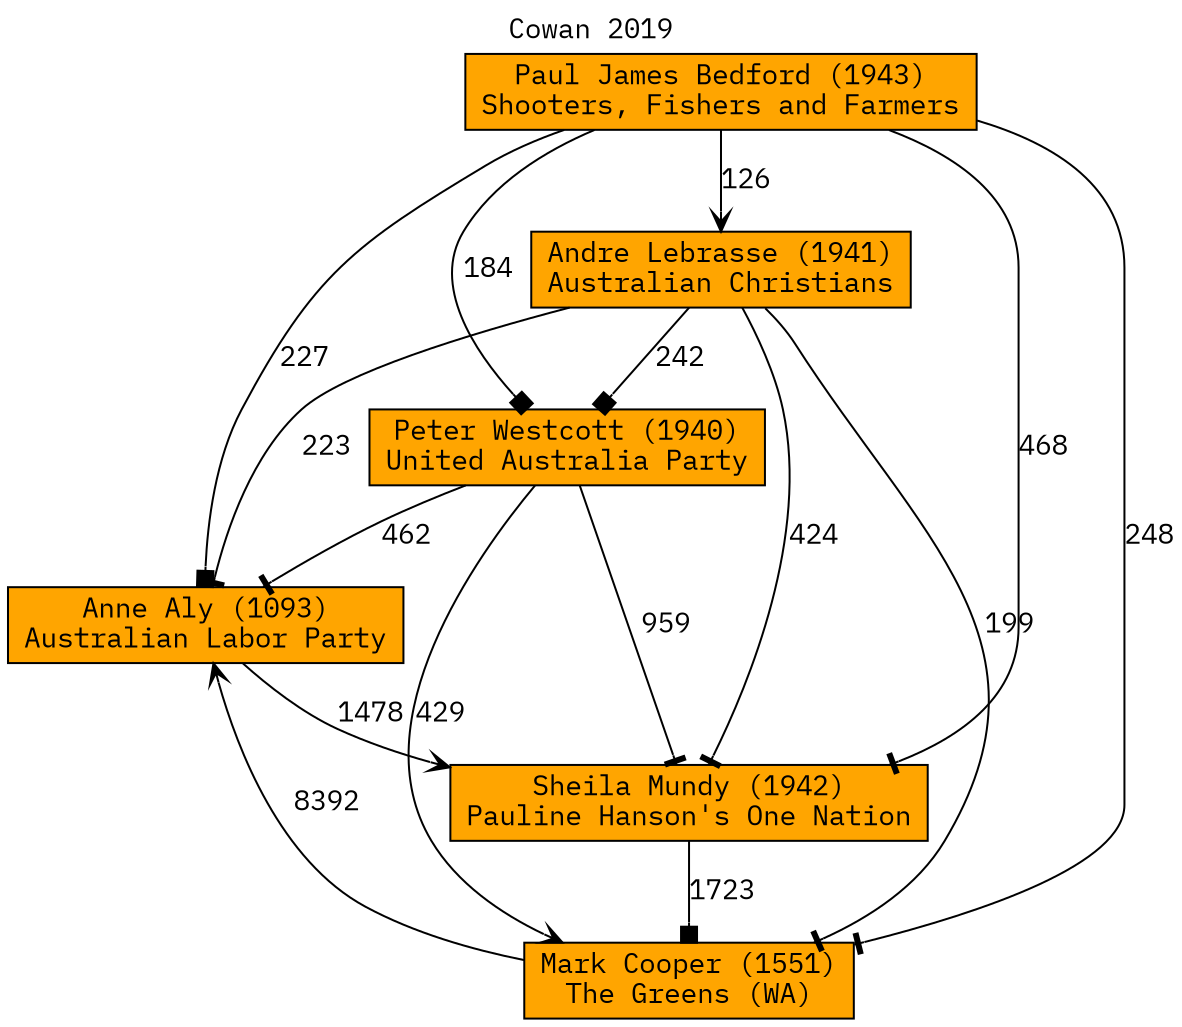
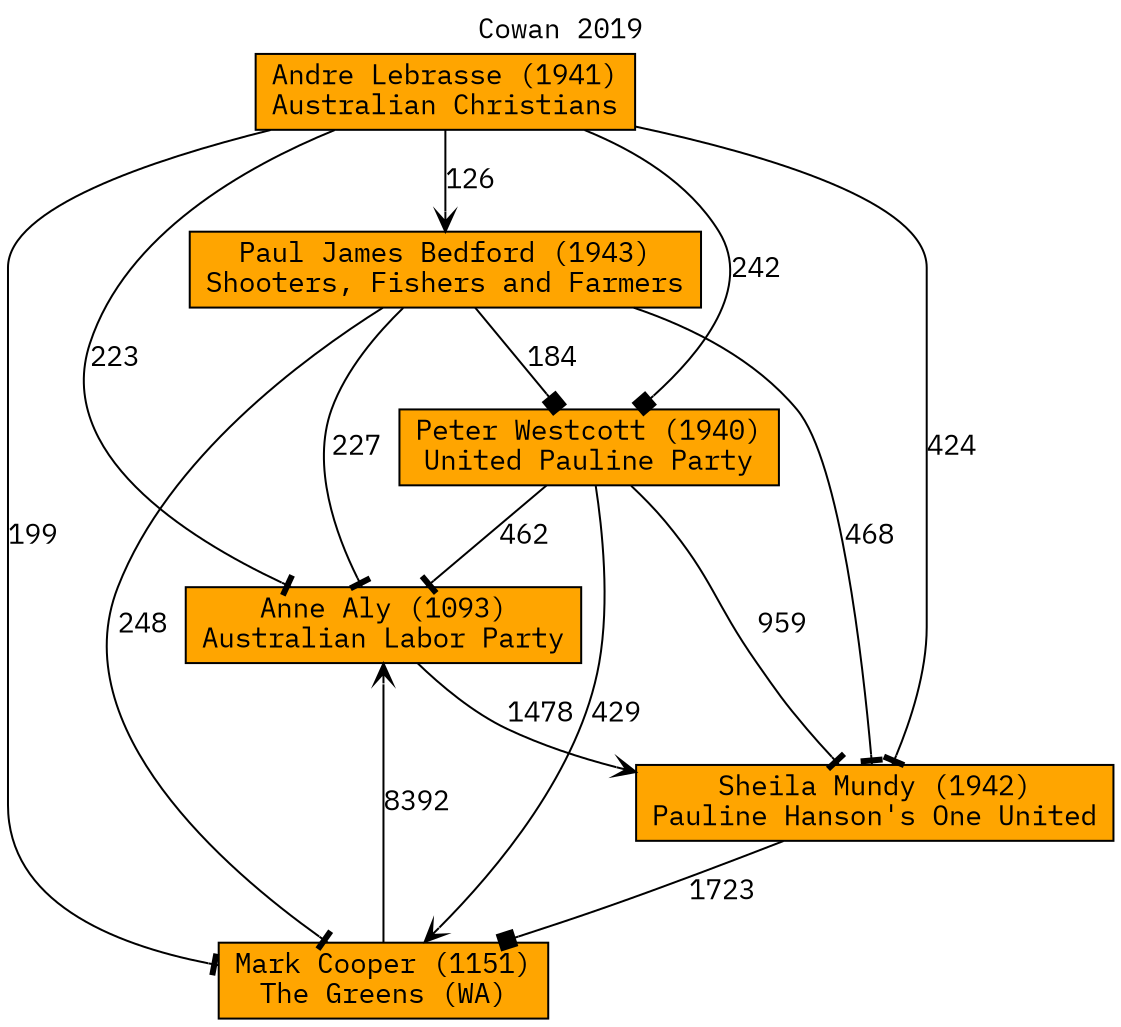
(721, 171) -> (445, 171)
(316, 294) -> (326, 434)
(567, 447) -> (589, 447)
(689, 803) -> (875, 803)
(689, 981) -> (383, 981)
